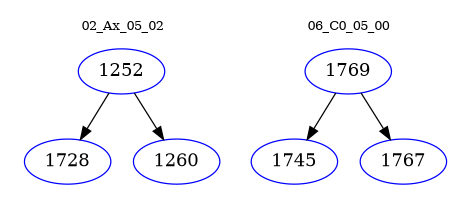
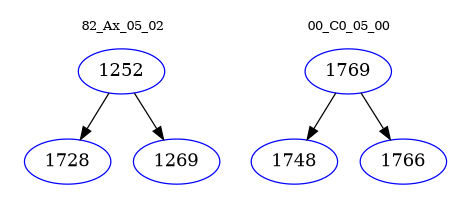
(123, 27) -> (123, 27)
(349, 27) -> (349, 27)
(177, 162) -> (177, 162)
(294, 162) -> (294, 162)
(403, 162) -> (403, 162)
